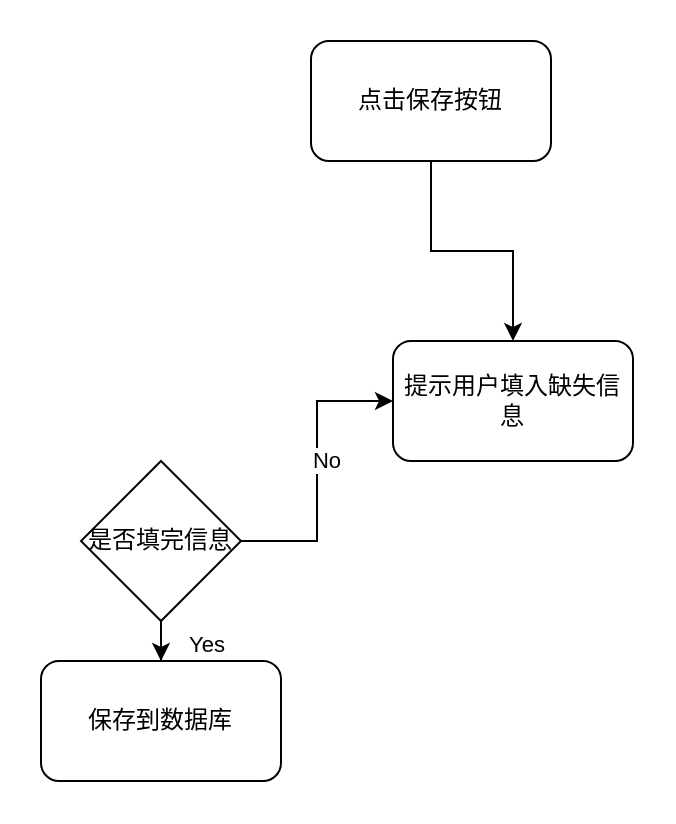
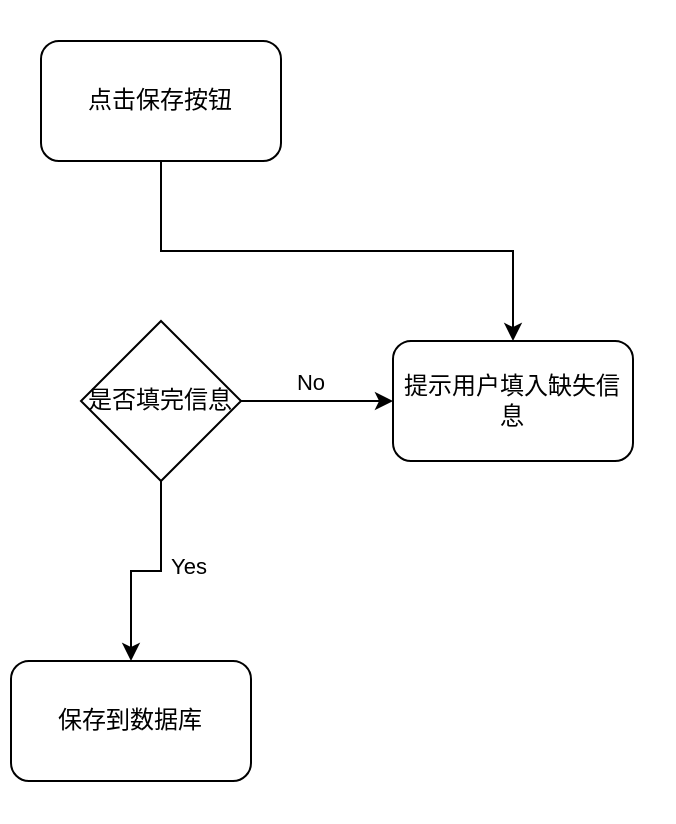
(431, 101) -> (161, 101)
(161, 541) -> (161, 401)
(161, 721) -> (131, 721)
